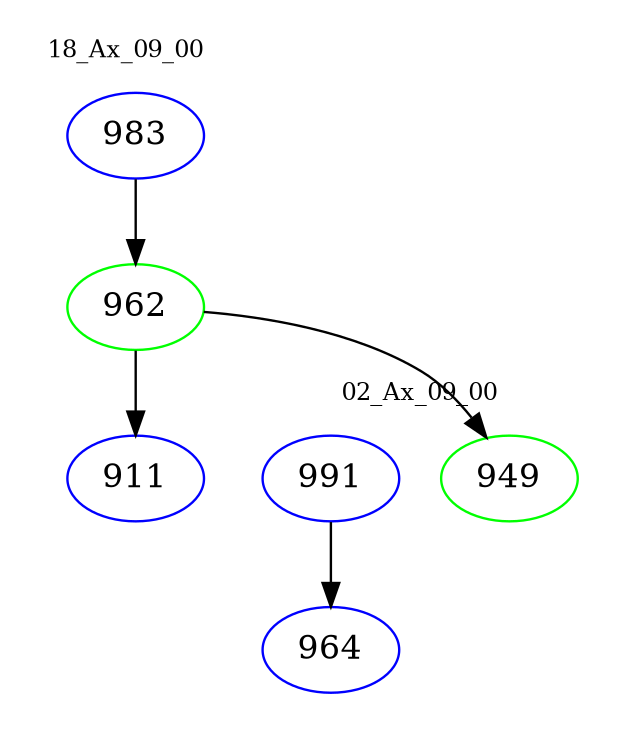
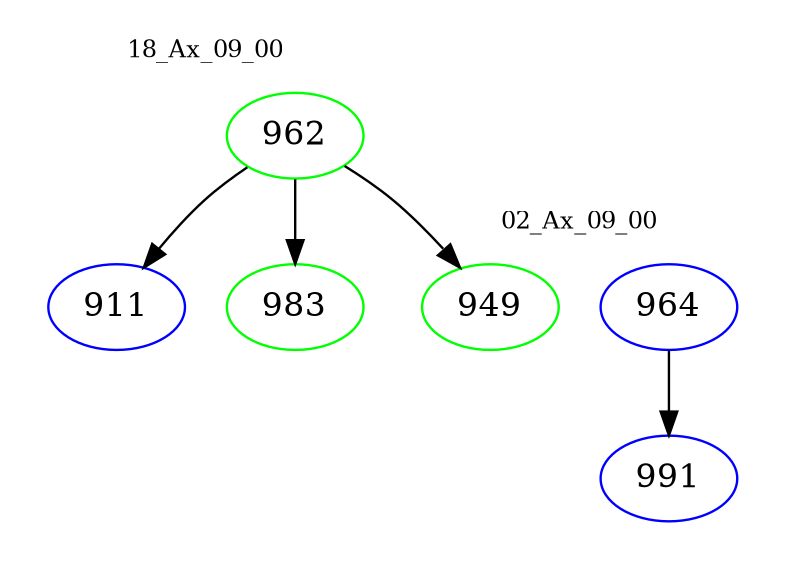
(136, 136) -> (295, 307)
(136, 210) -> (295, 210)
(331, 553) -> (669, 381)
